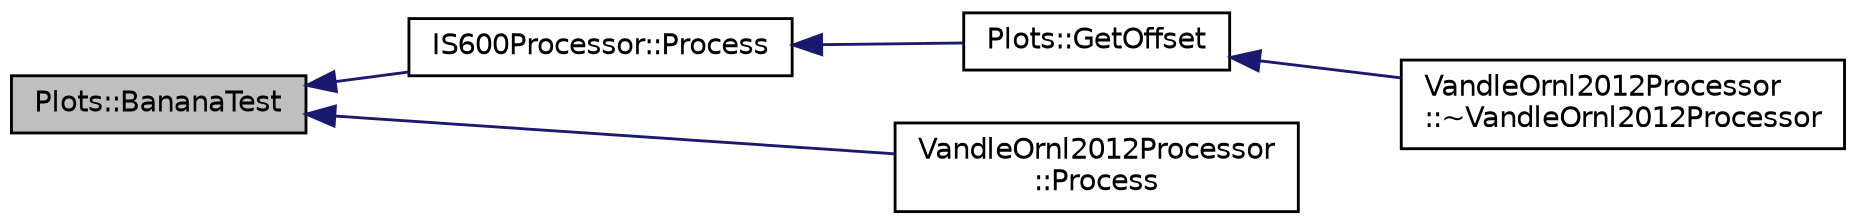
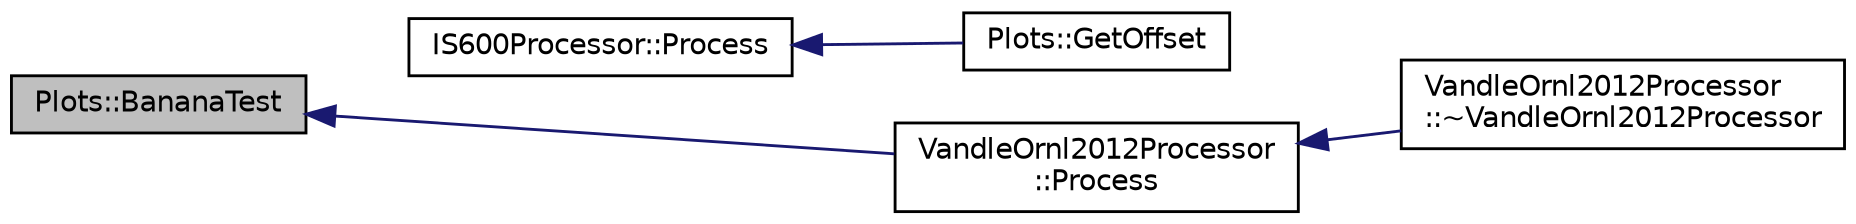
(1330, 69) -> (1364, 135)
(372, 77) -> none
